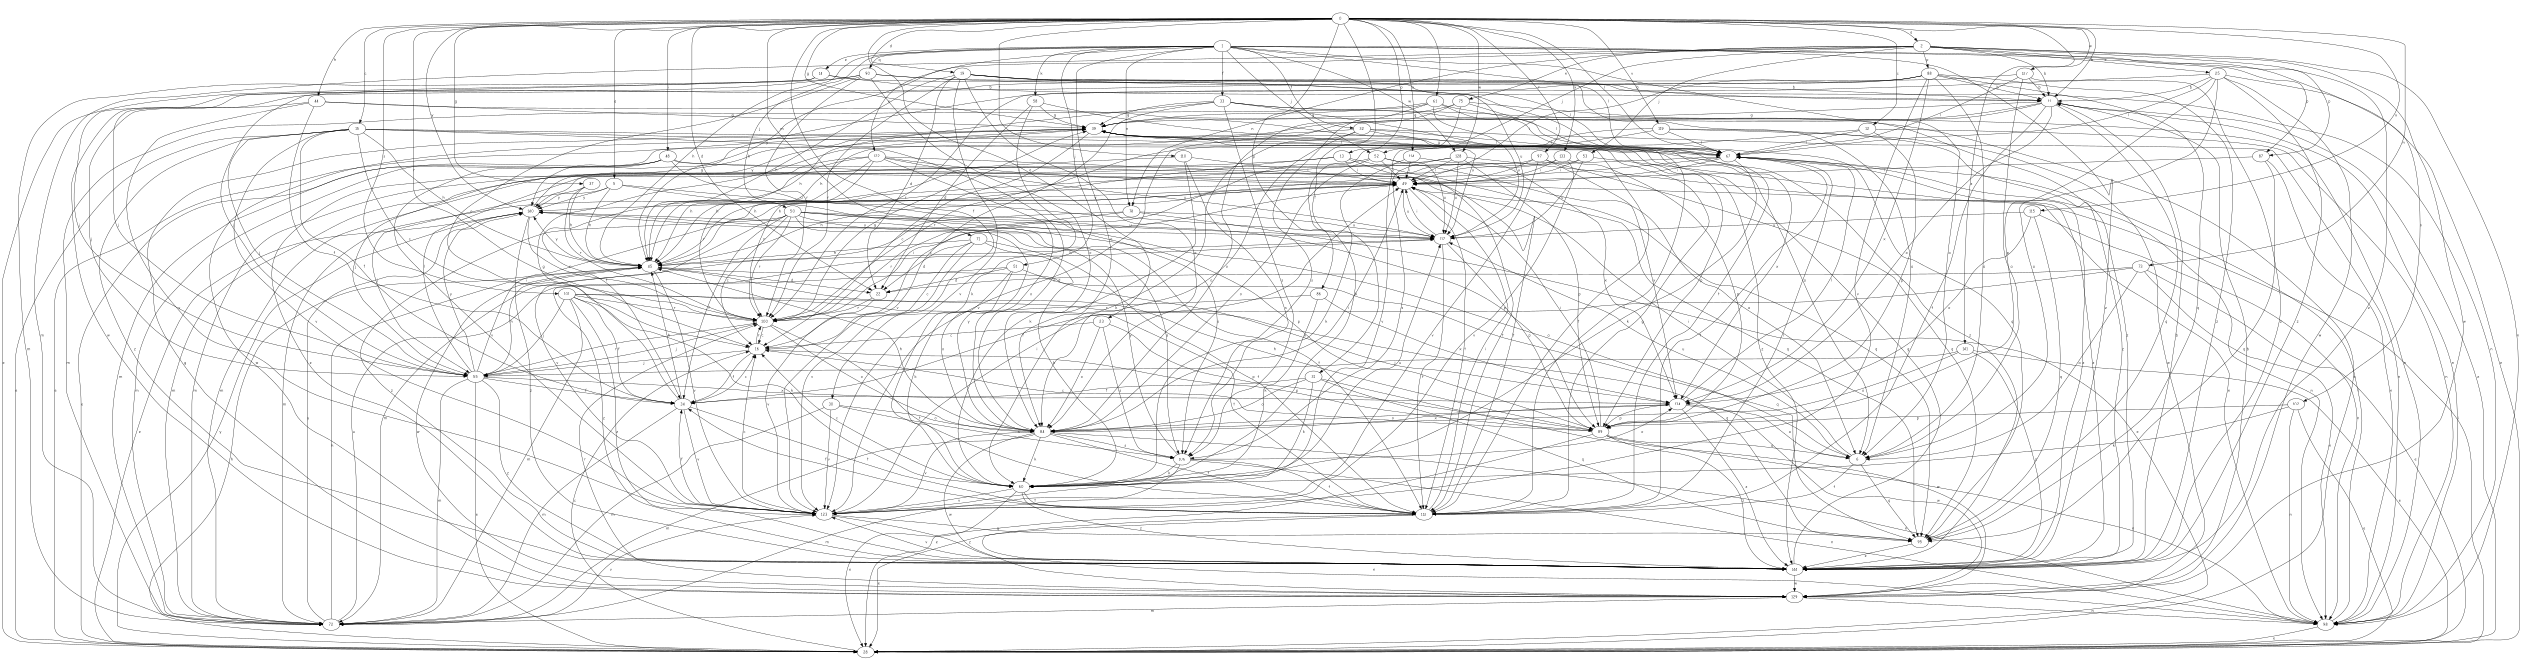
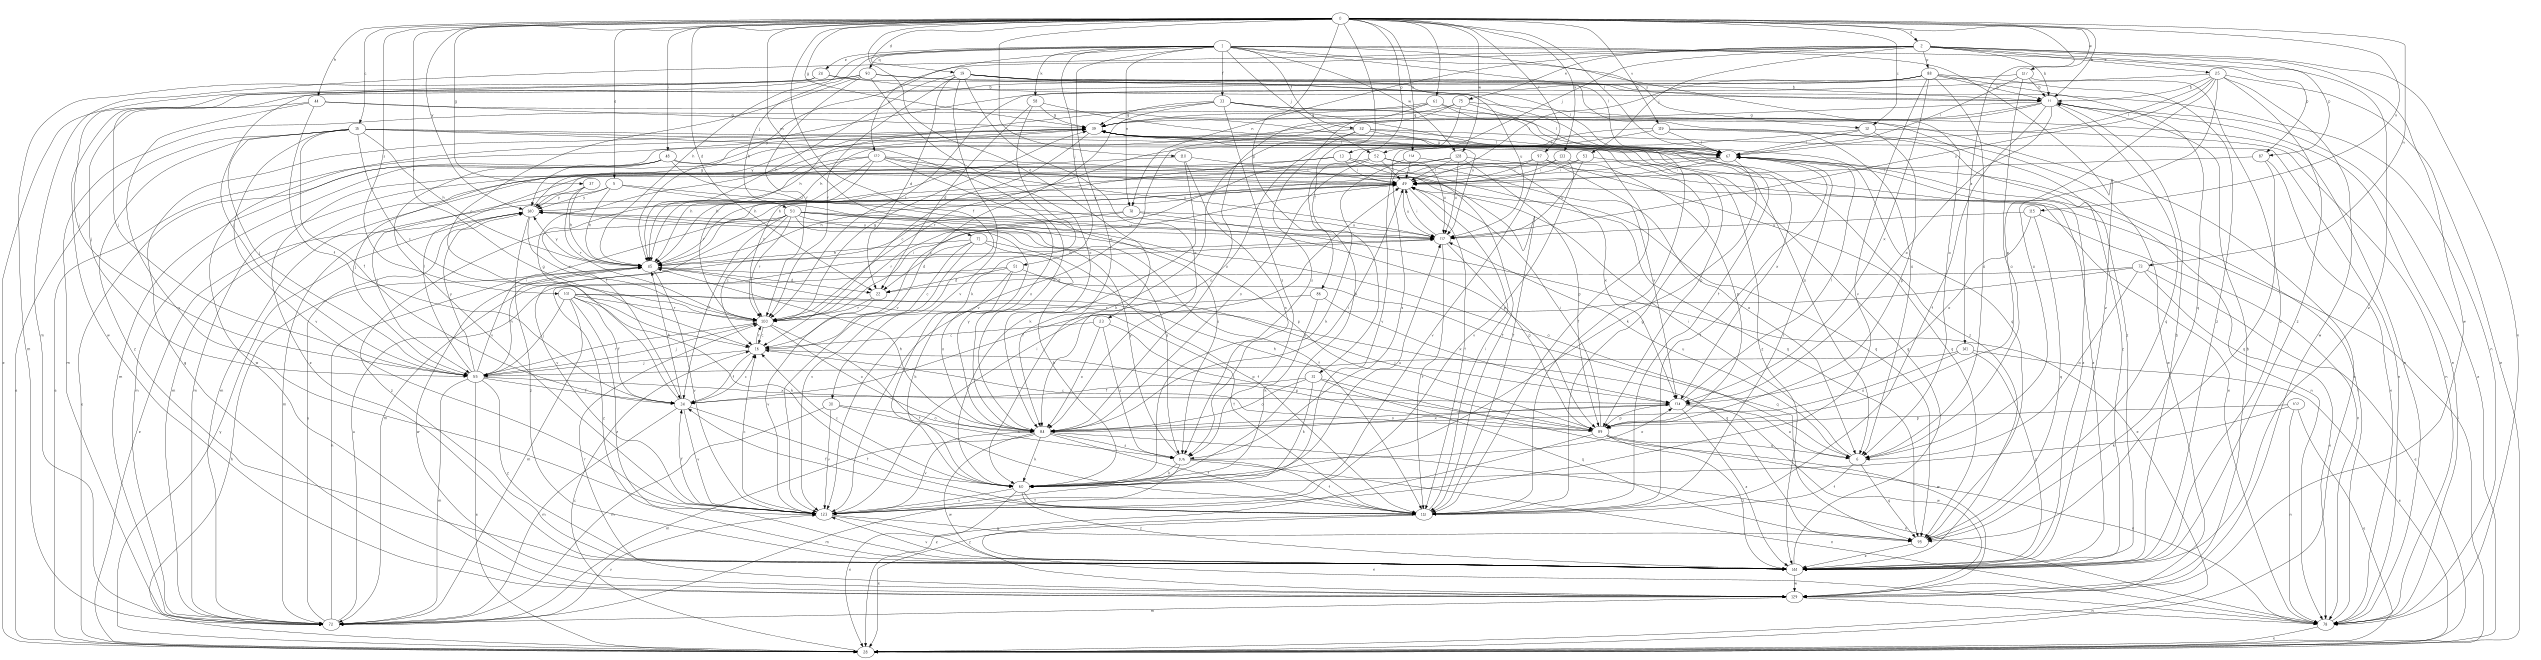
(821, 74) -> (821, 74)
(2284, 76) -> (1517, 61)
(1513, 159) -> (1839, 174)
(2326, 625) -> (2326, 625)
